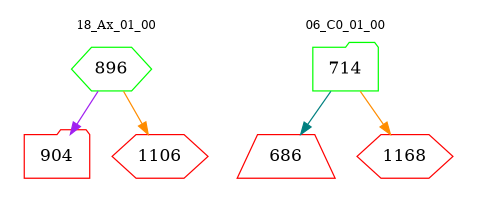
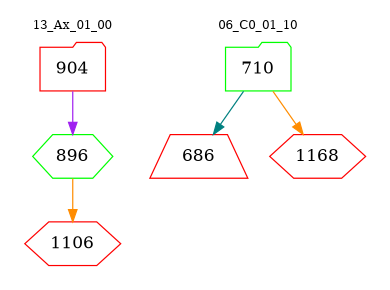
(116, 26) -> (73, 26)
(346, 26) -> (258, 26)
(346, 69) -> (258, 69)
(88, 108) -> (73, 107)
